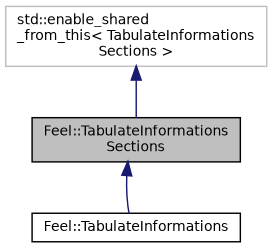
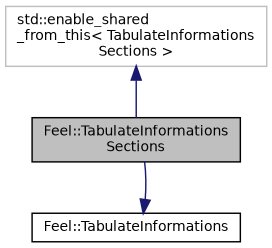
(127, 195) -> (146, 180)
